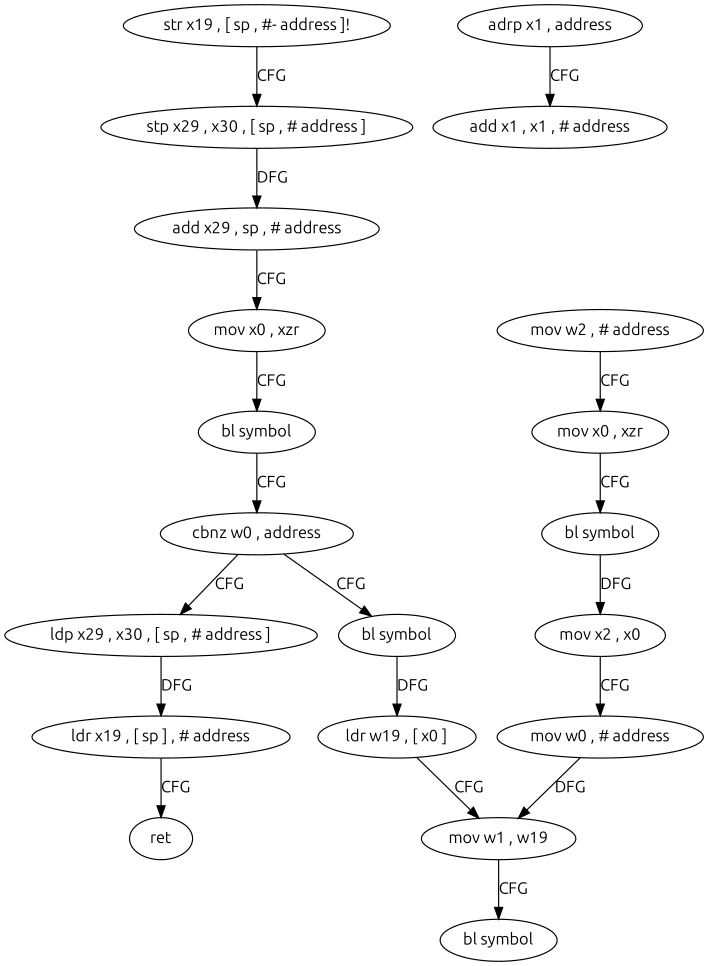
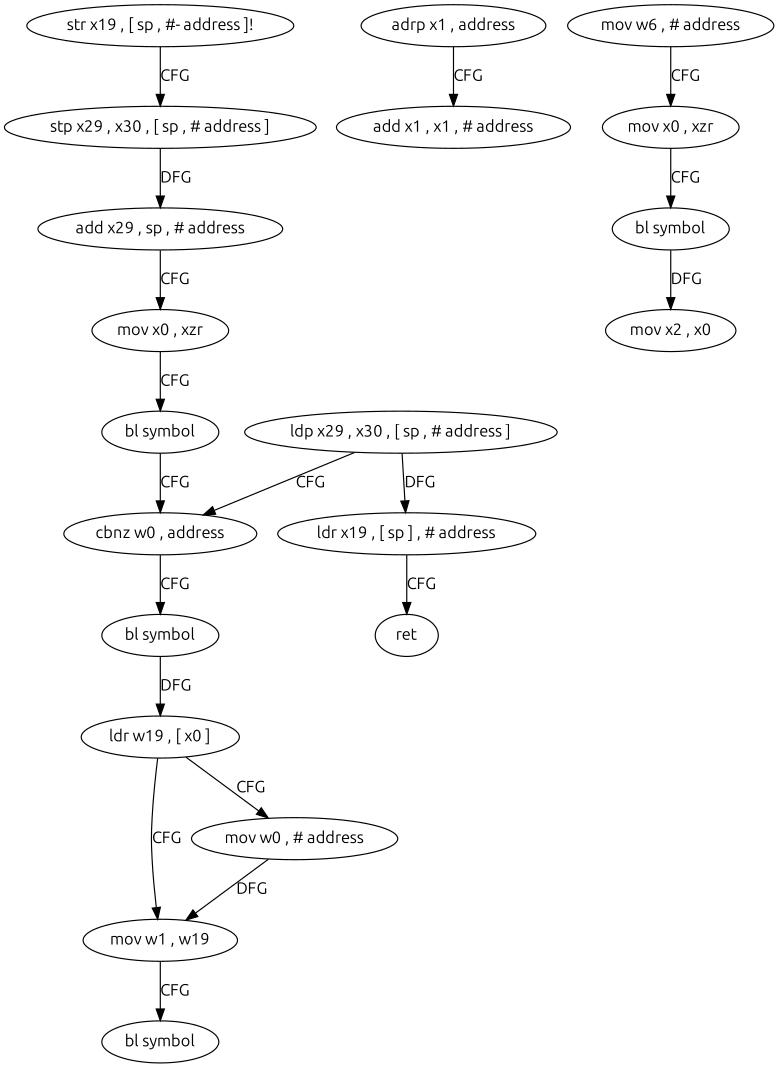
(600, 331) -> (671, 26)
(213, 580) -> (284, 481)
(600, 680) -> (222, 784)
